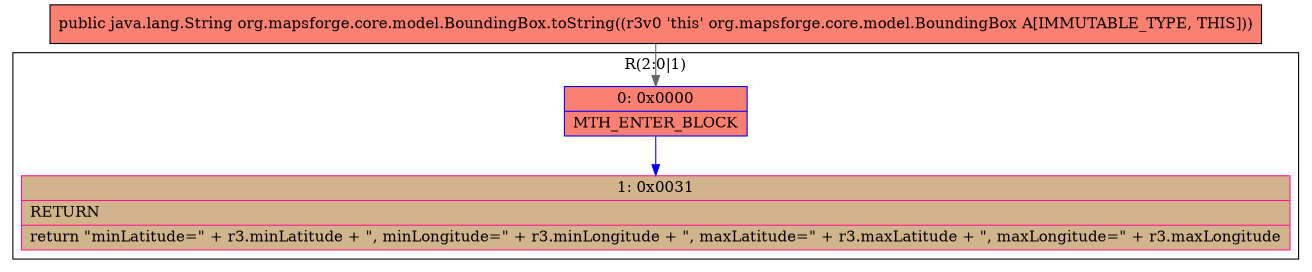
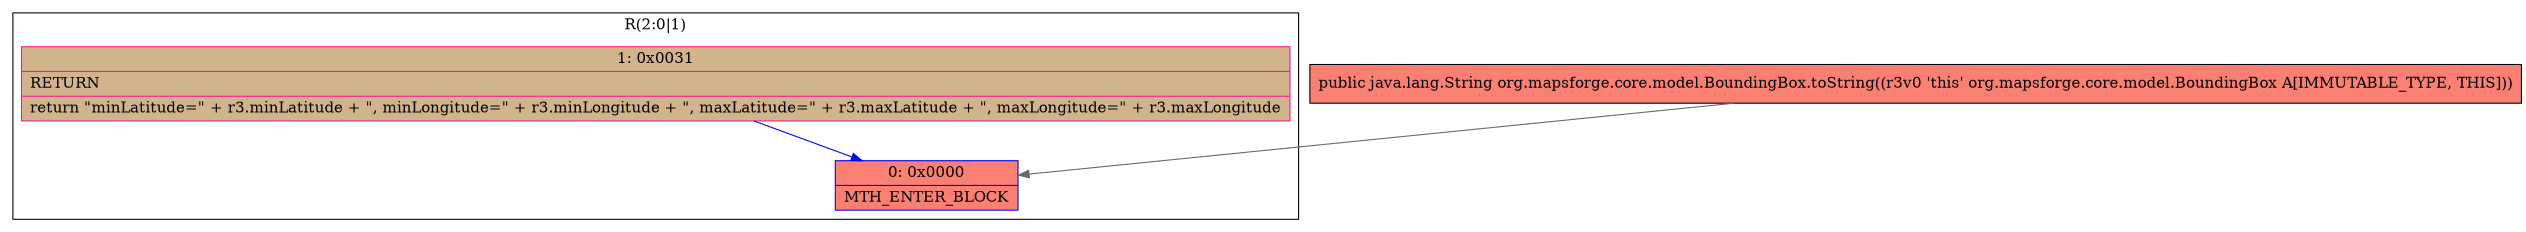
(656, 151) -> (803, 139)
